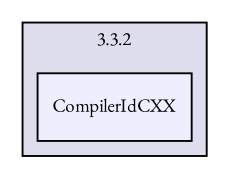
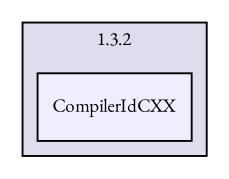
(115, 40) -> (115, 40)
